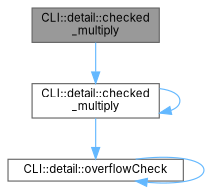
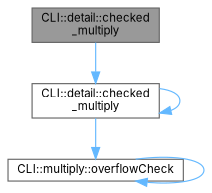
(96, 170) -> (96, 170)
